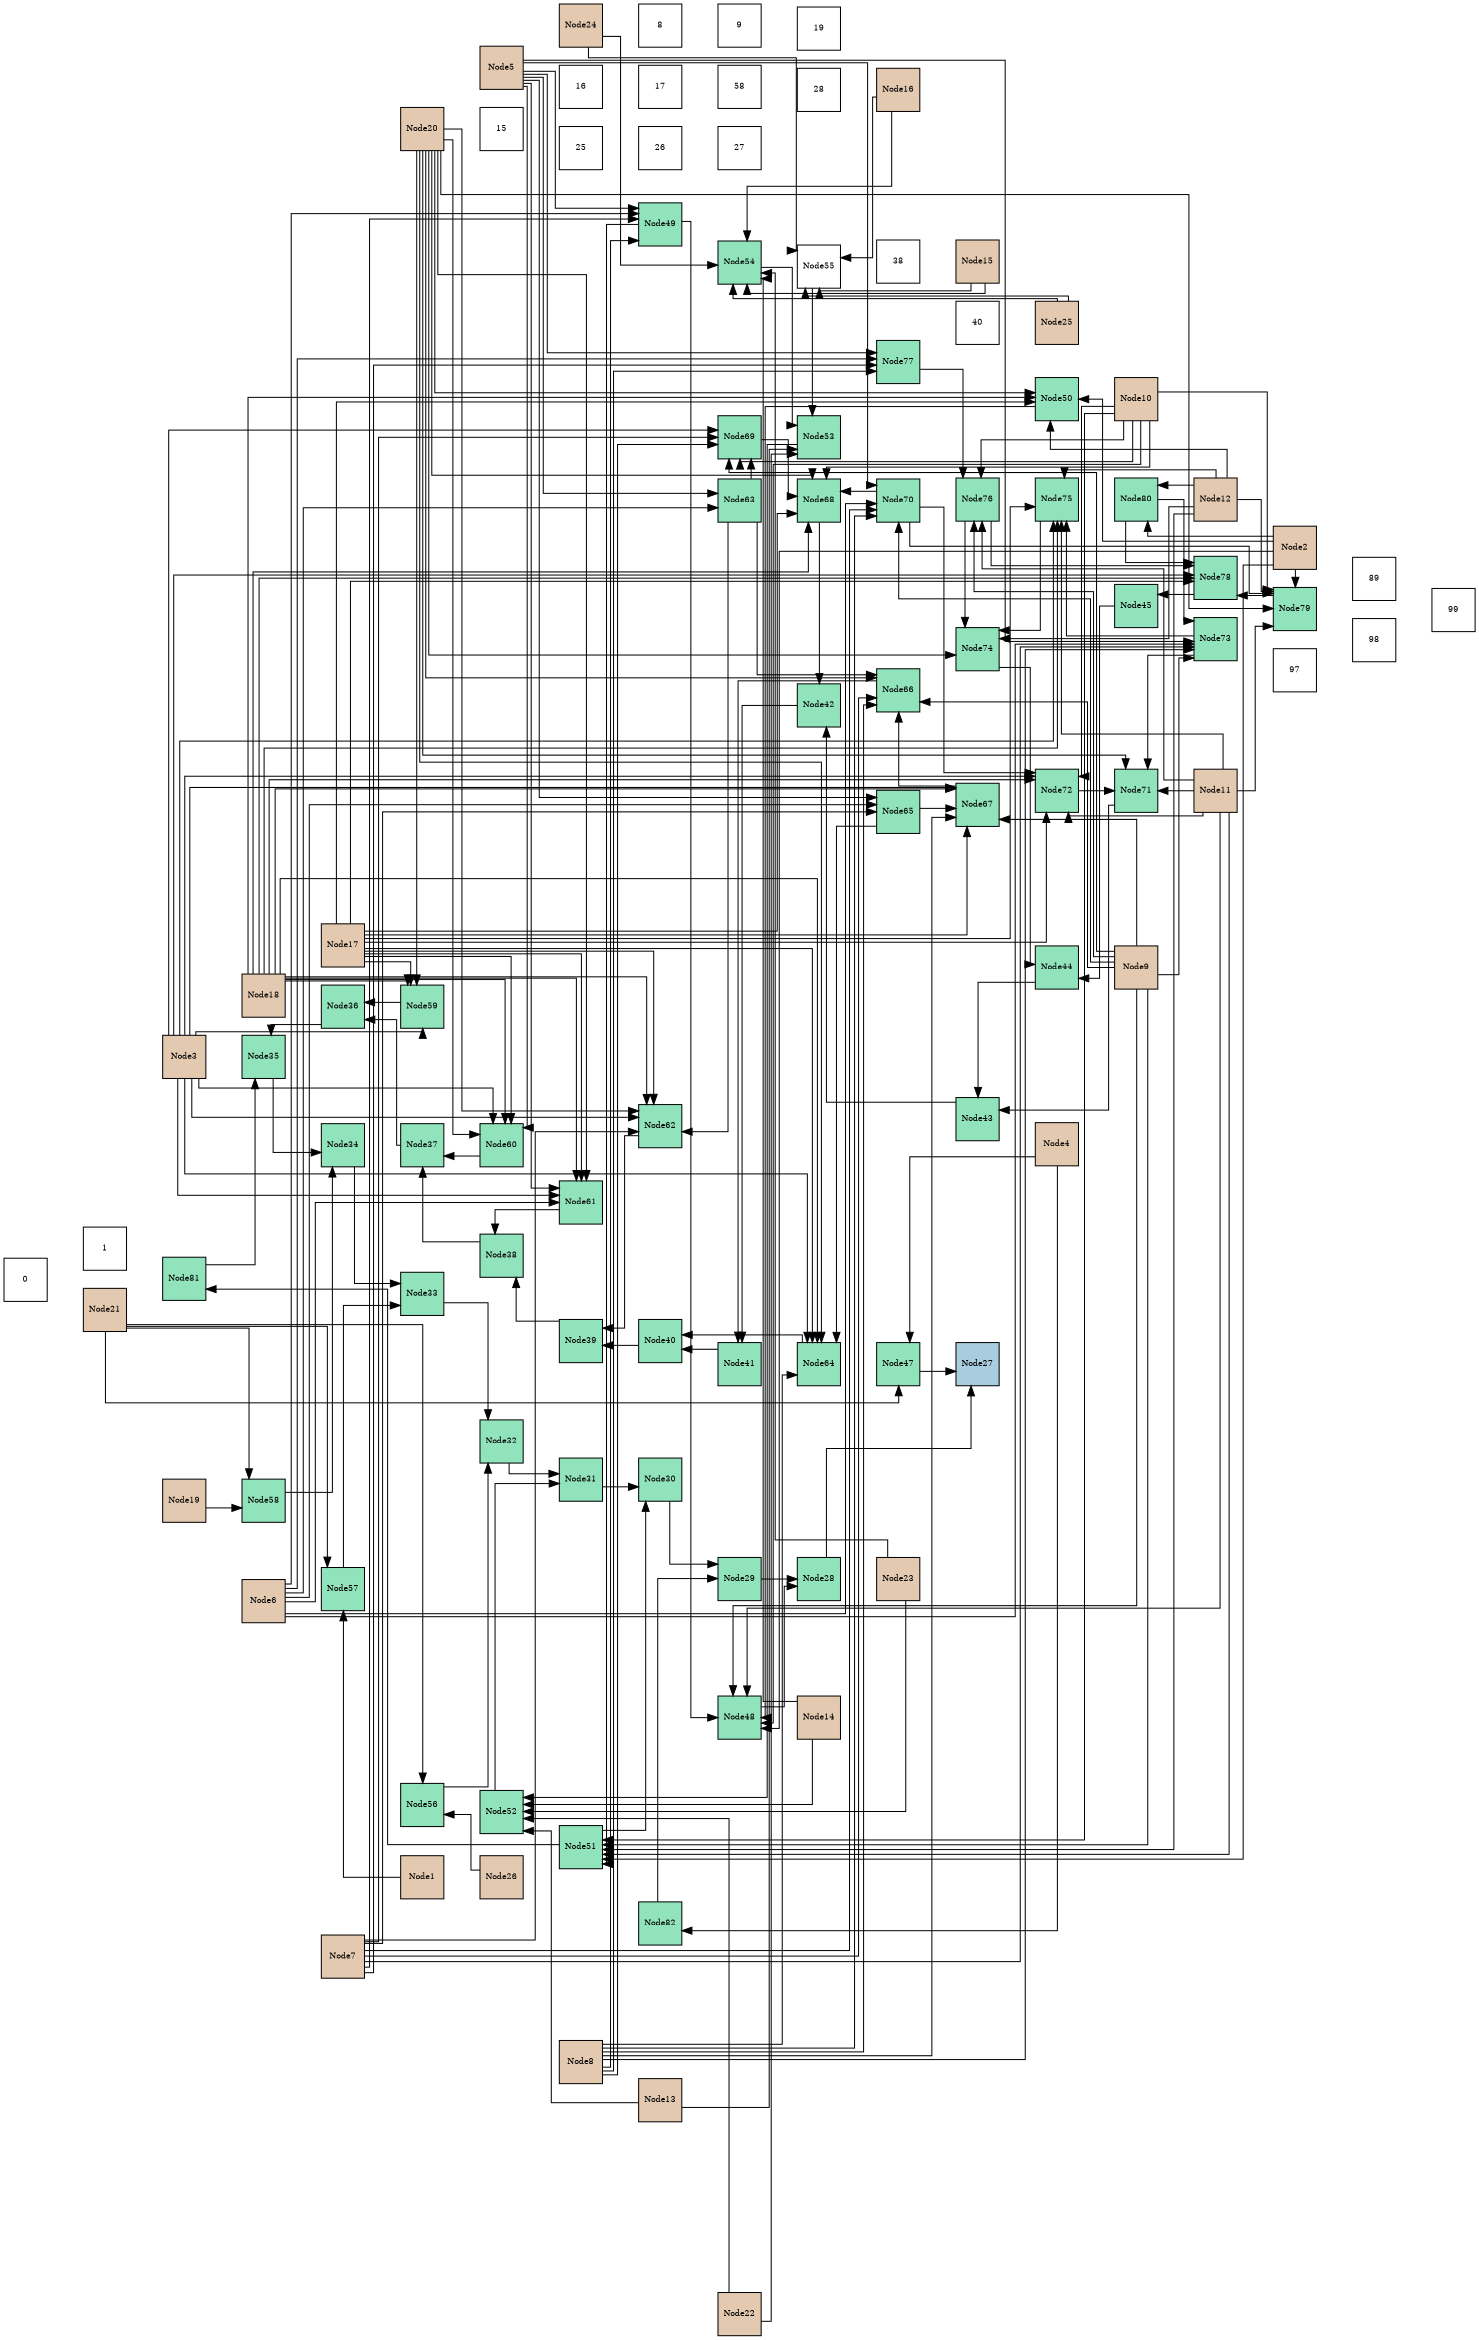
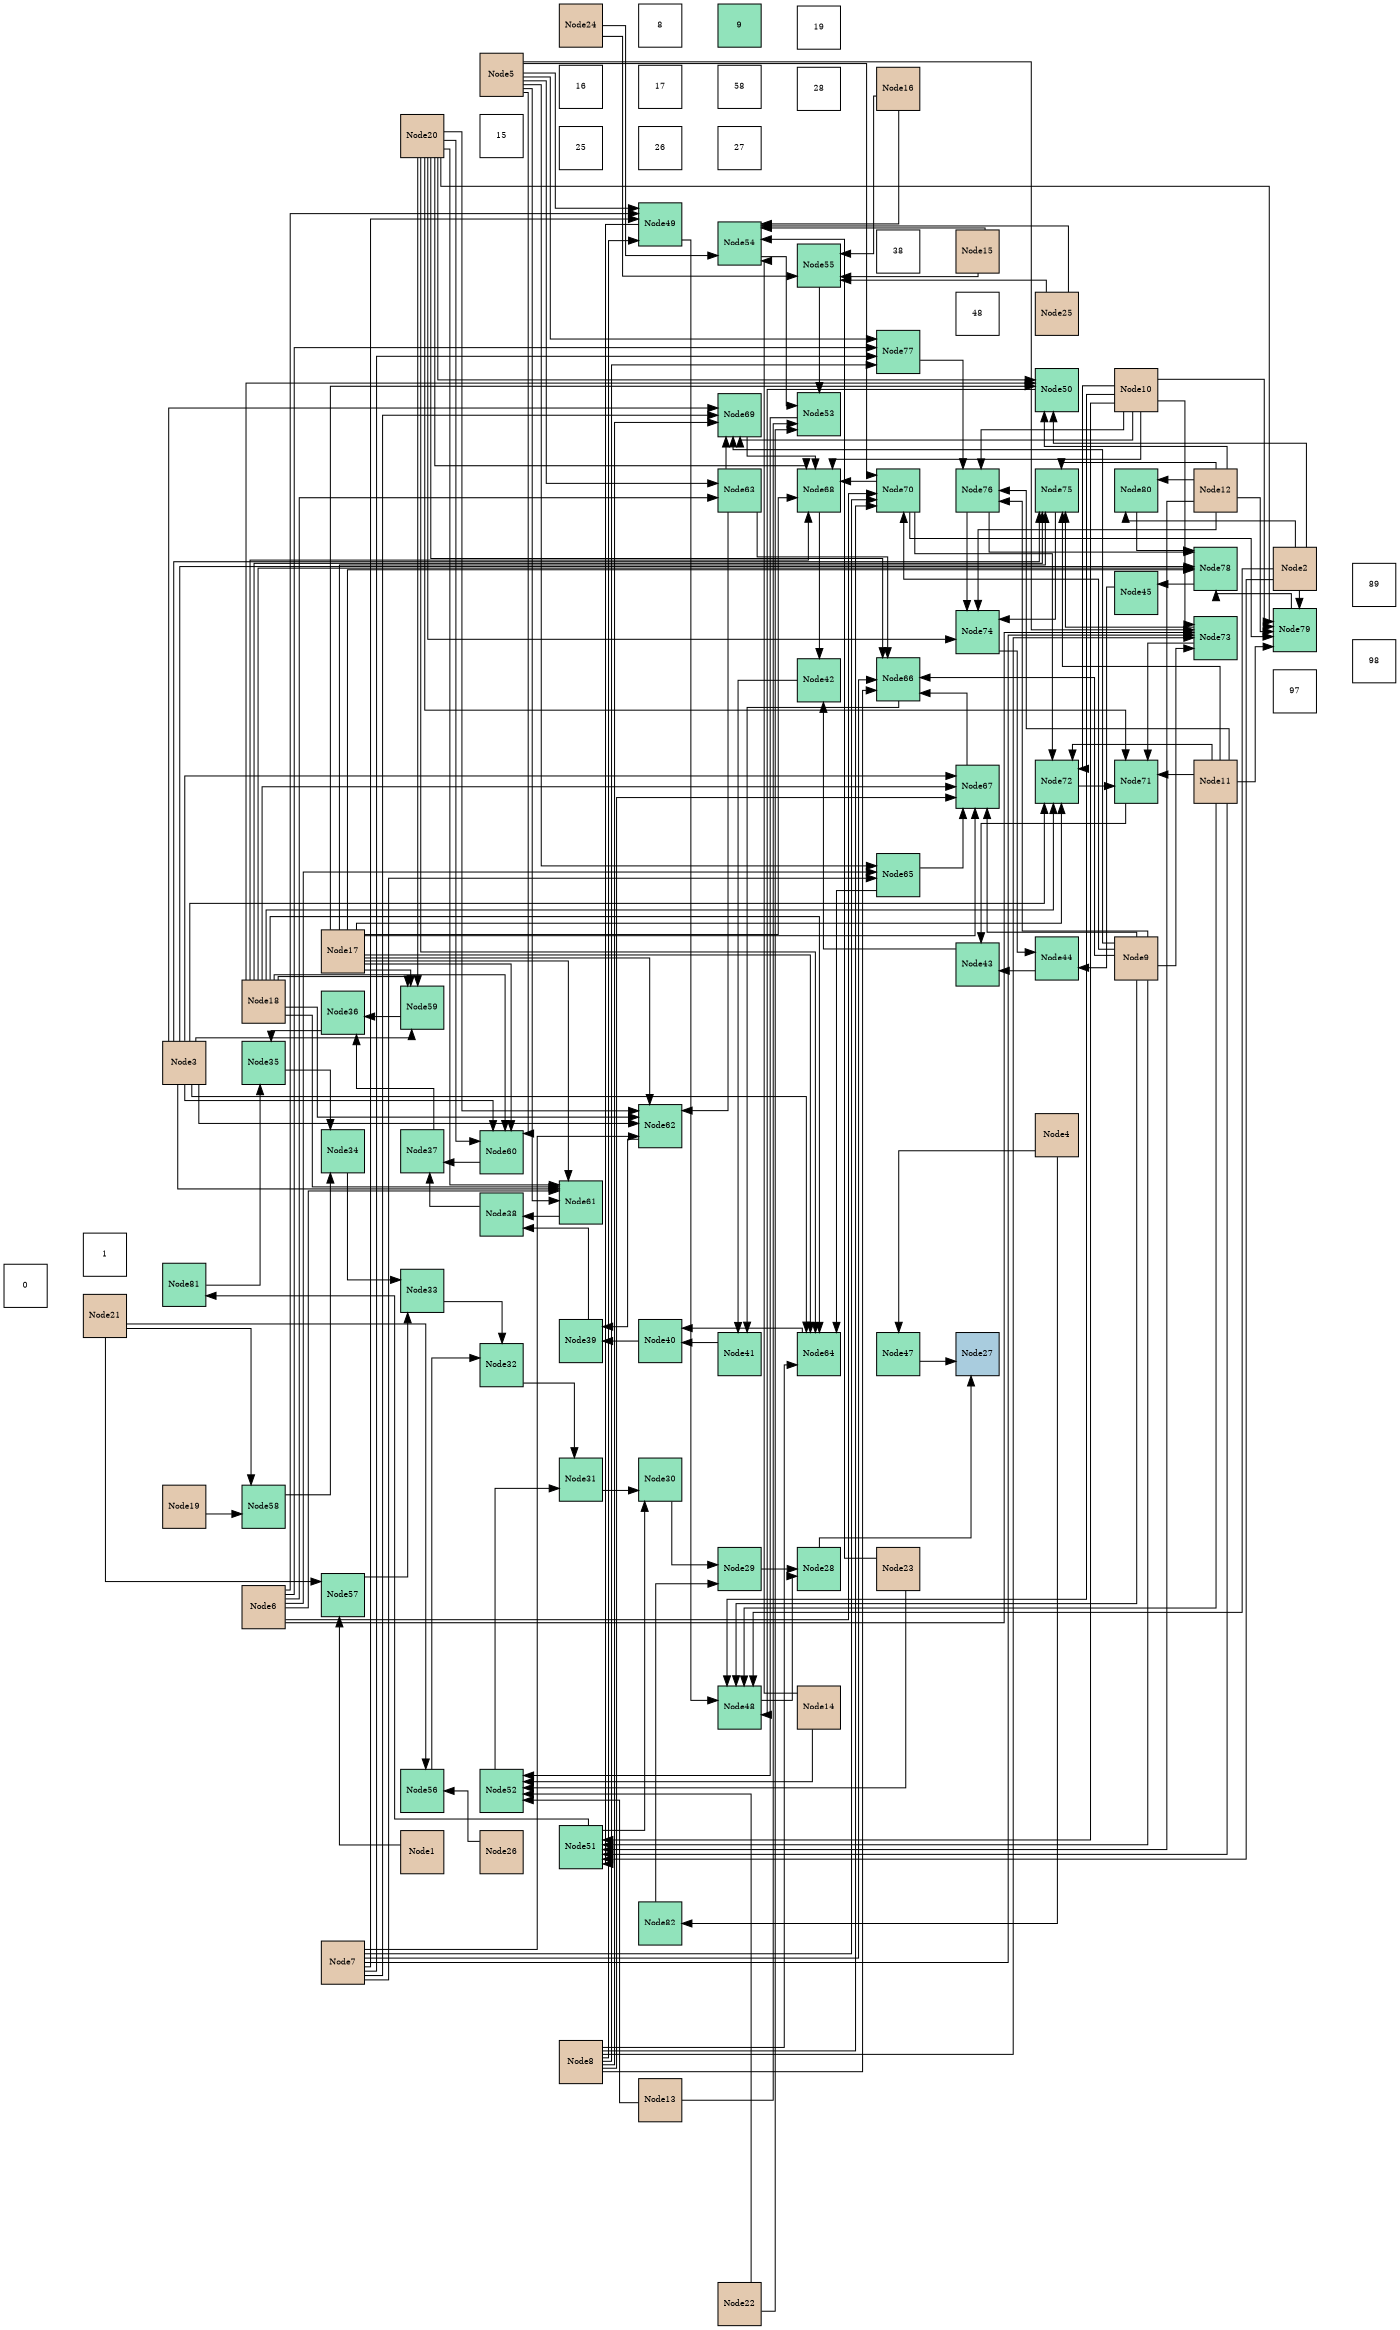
(740, 26) -> (740, 26)
(819, 267) -> (819, 266)
(978, 323) -> (978, 314)
(1184, 548) -> (1185, 512)
(1454, 610) -> none
(470, 1403) -> none
